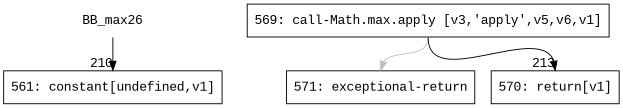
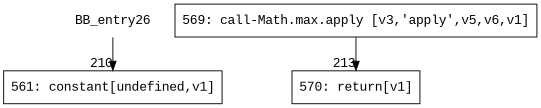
(113, 21) -> (113, 21)
(381, 87) -> none
